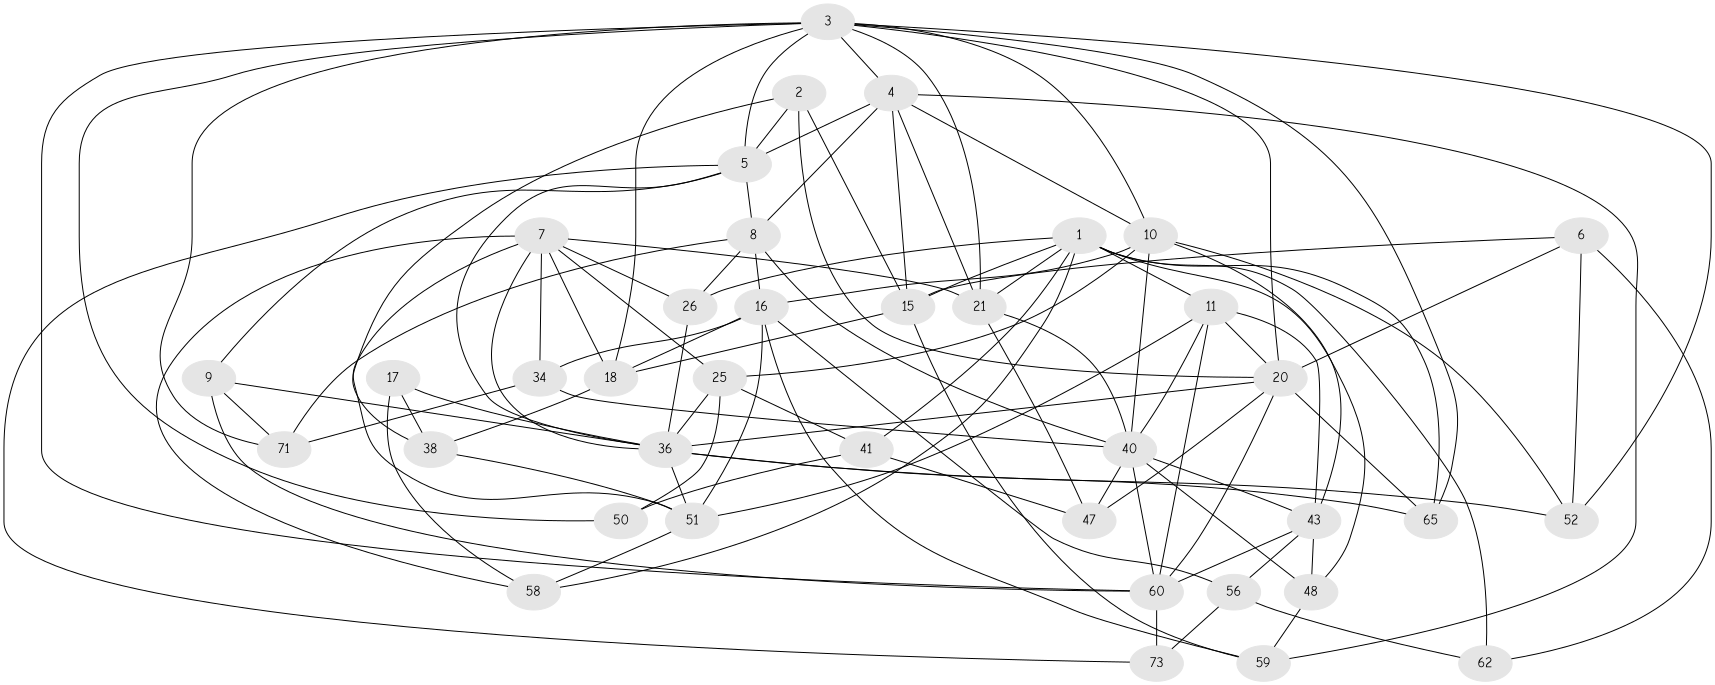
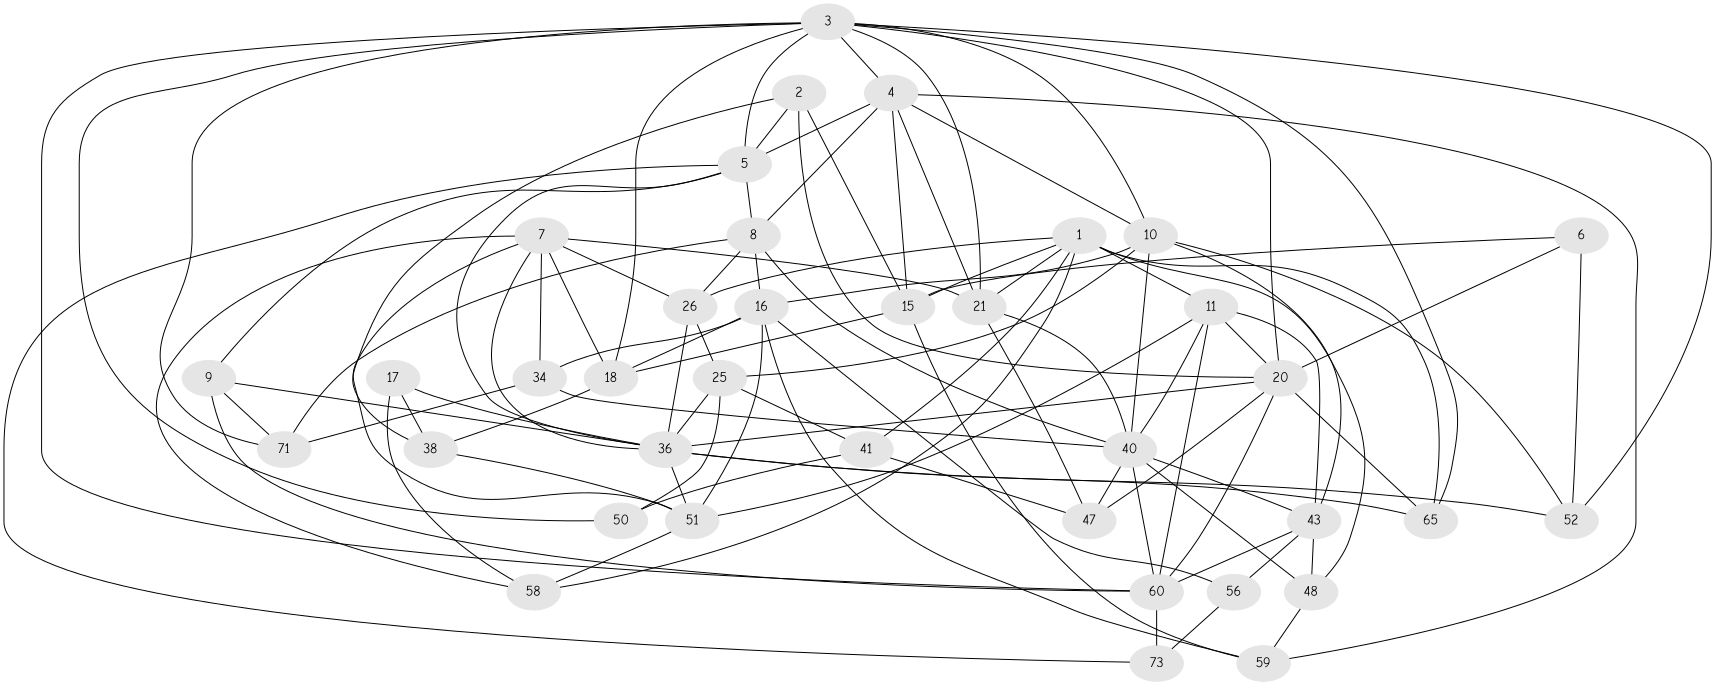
(635, 310) -> (705, 343)
(1485, 663) -> none
